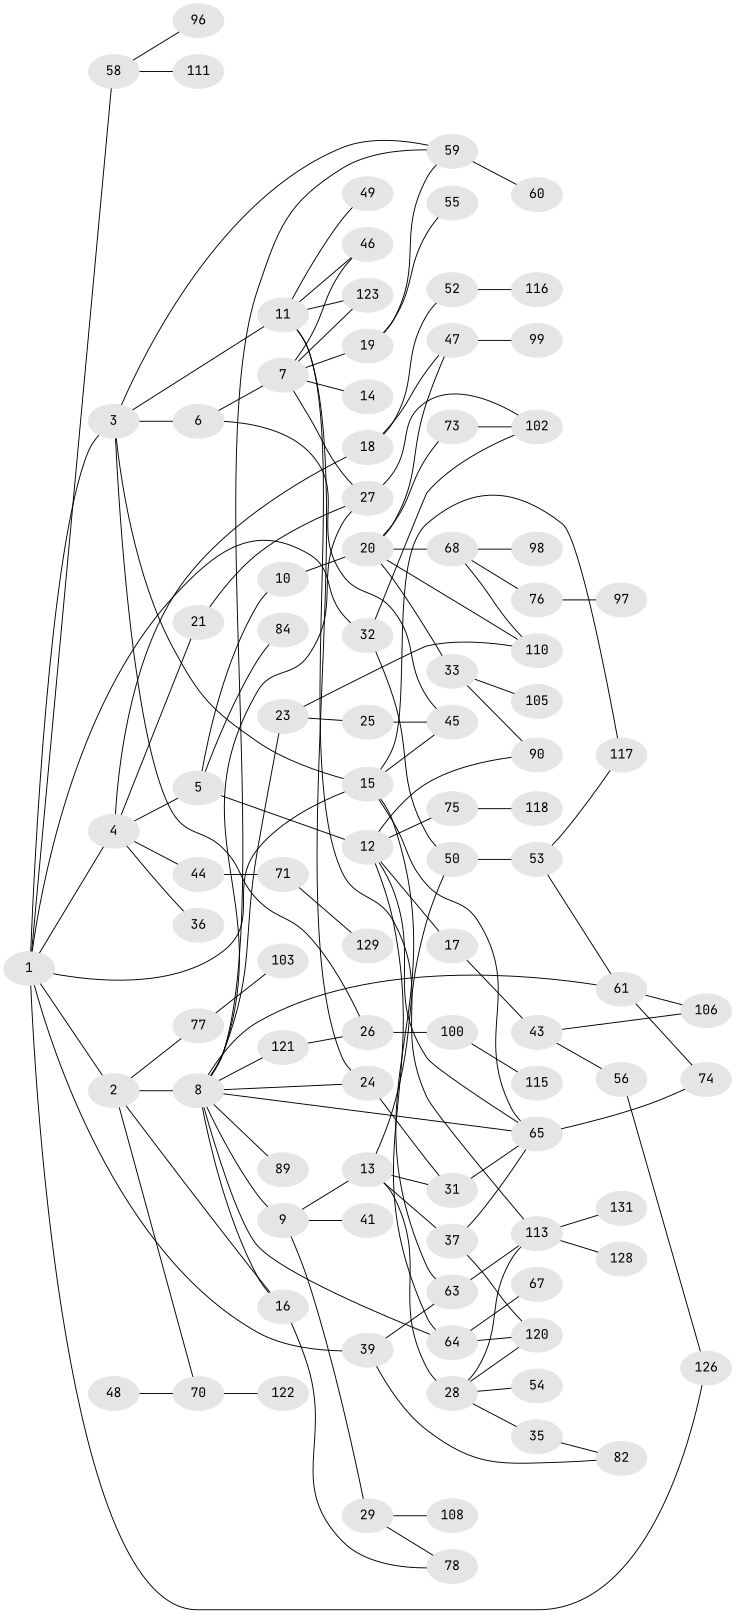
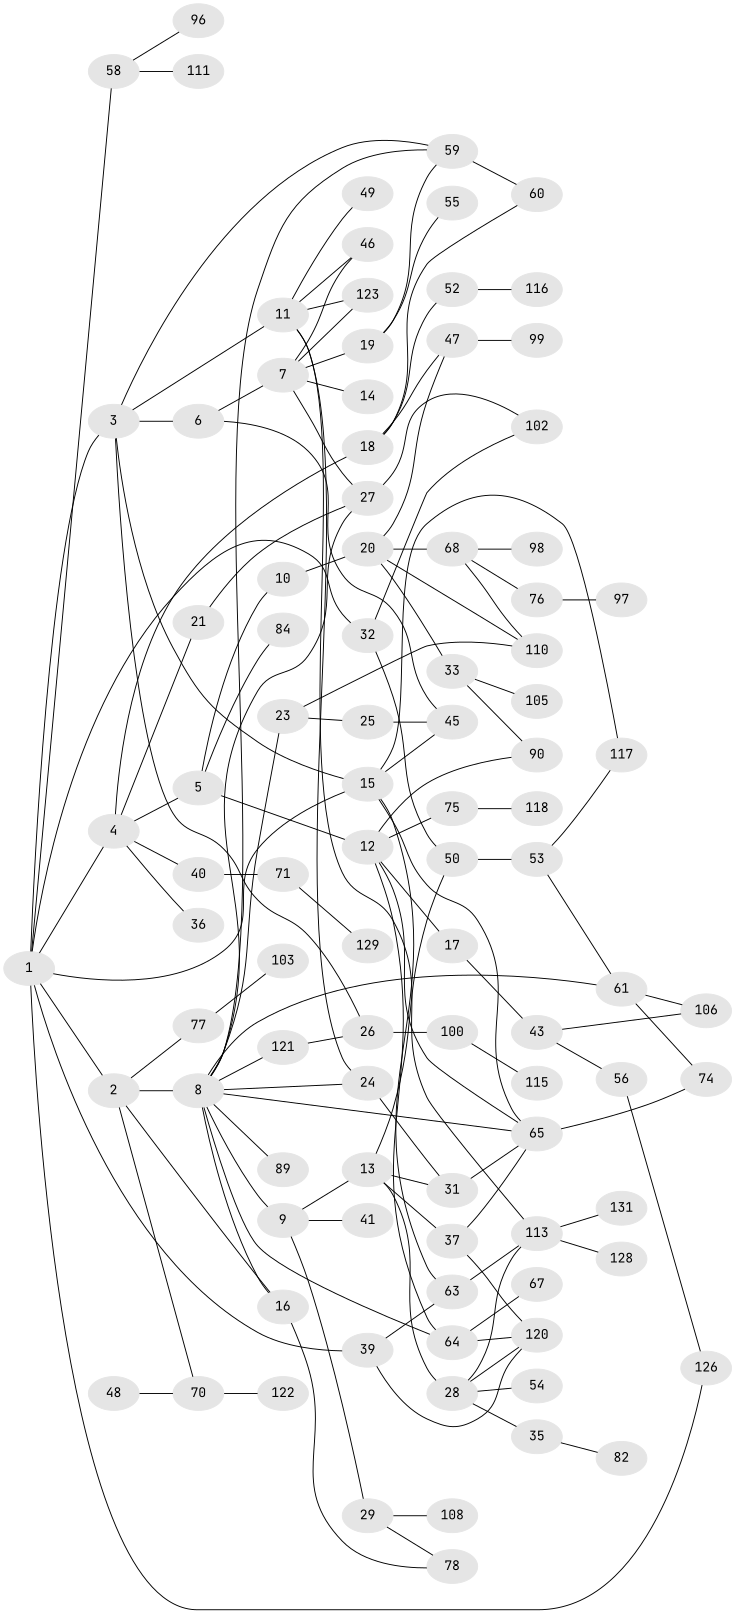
none -> (412, 297)
(452, 427) -> none
(198, 874) -> (198, 874)
(468, 1454) -> (458, 1426)
